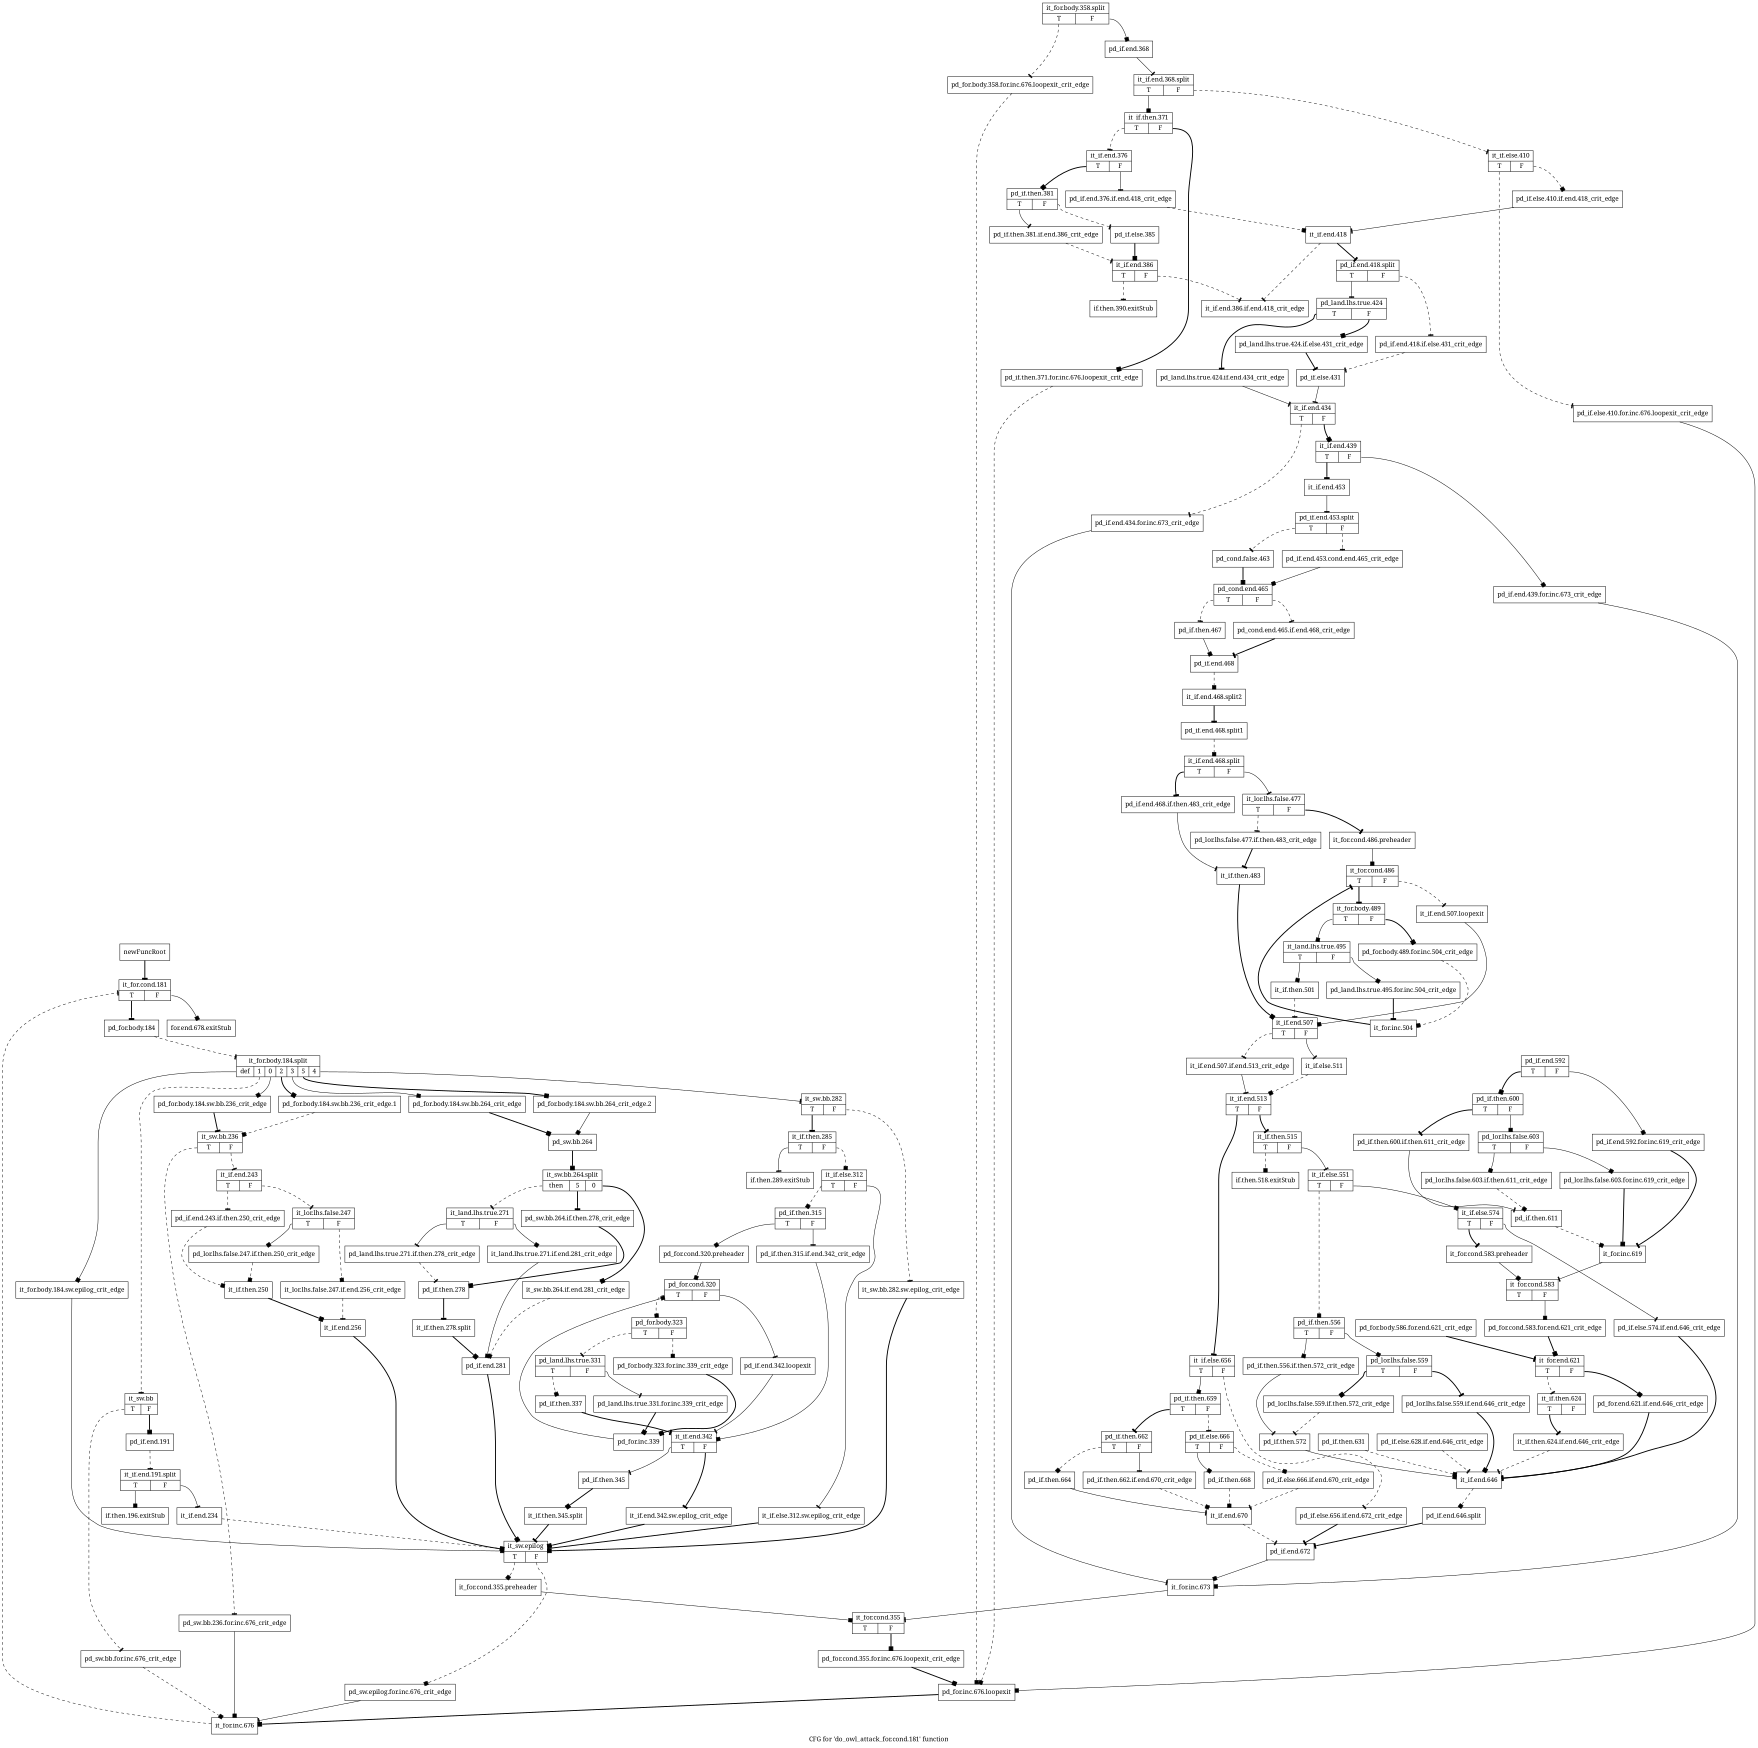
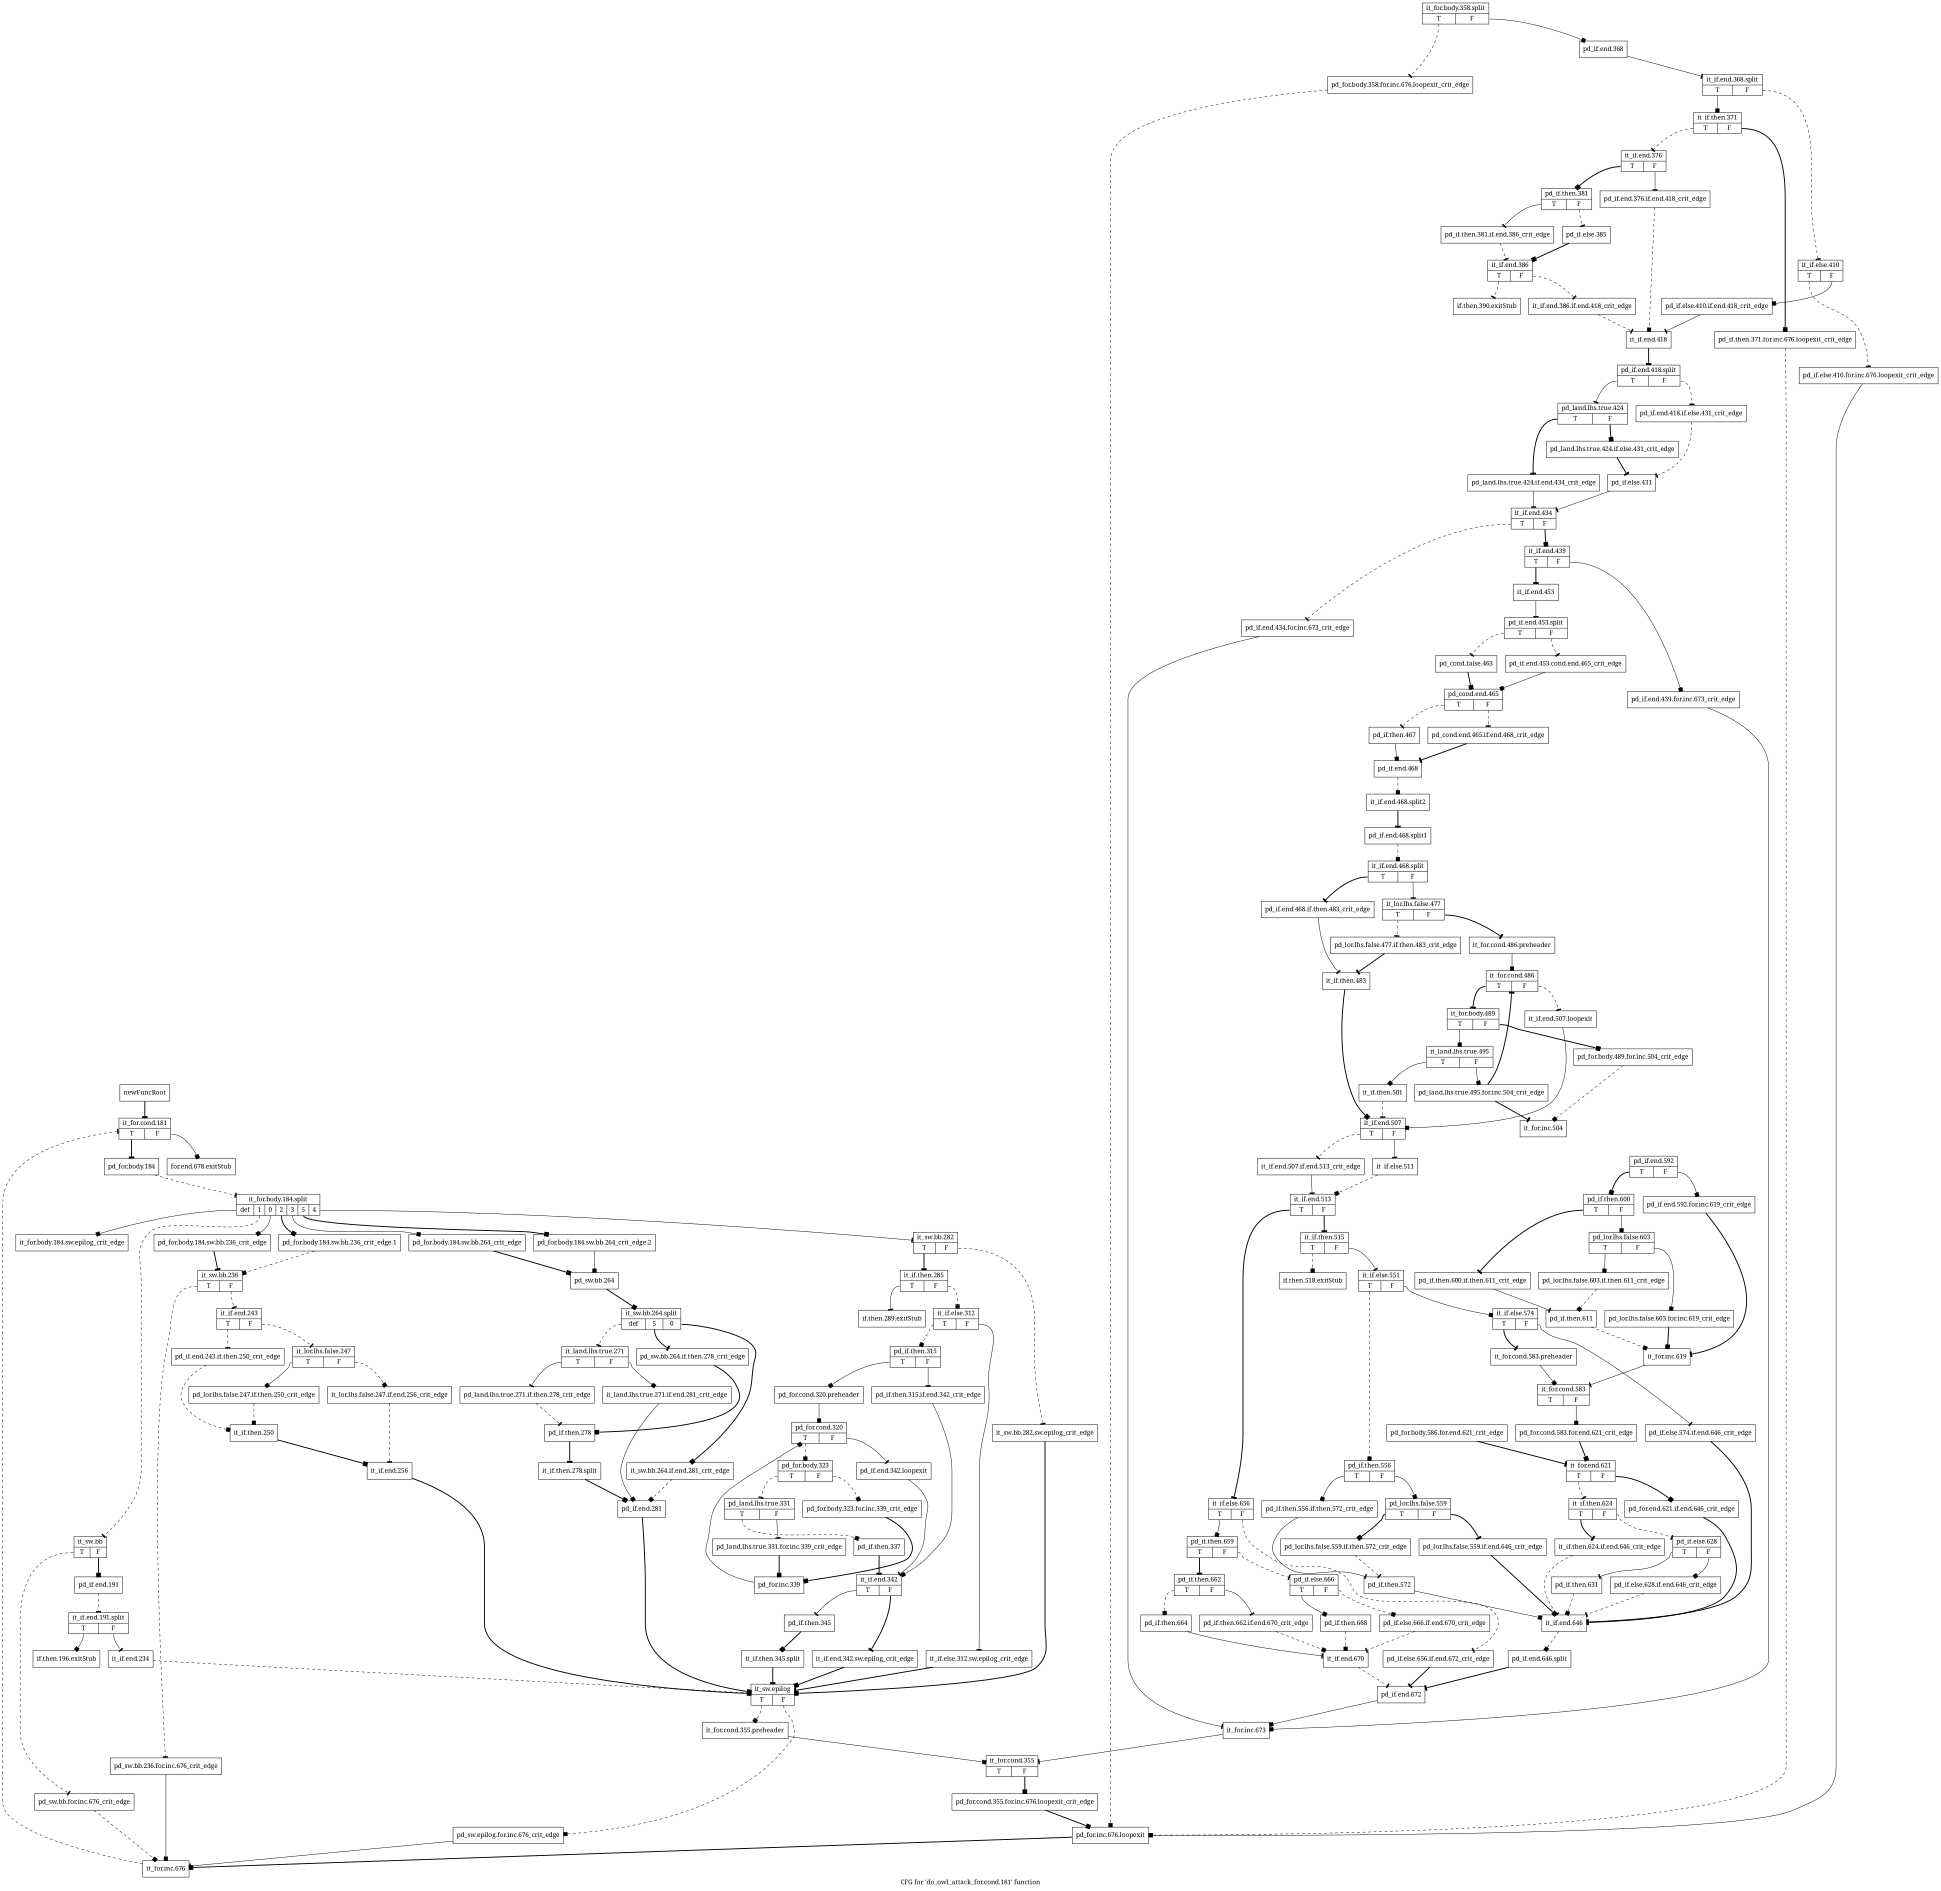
(1550, 173) -> (1808, 298)
(1293, 271) -> (1614, 323)
(1259, 977) -> (1505, 1041)
(556, 1185) -> (634, 1324)
(180, 1539) -> none
none -> (1697, 1547)
